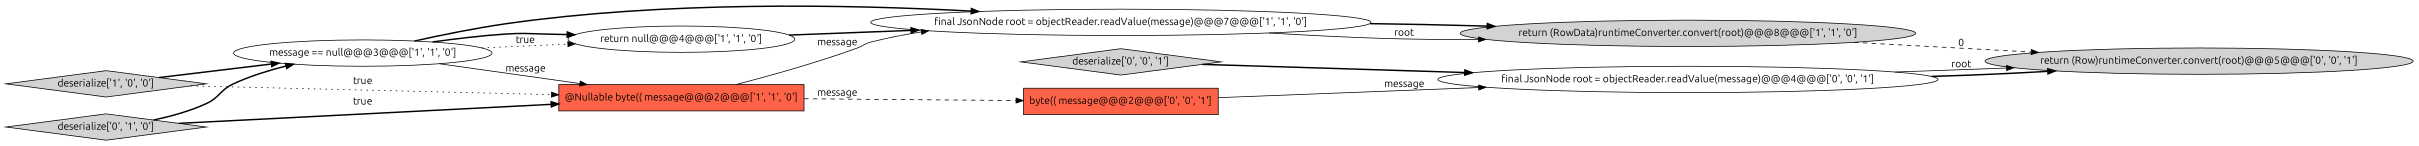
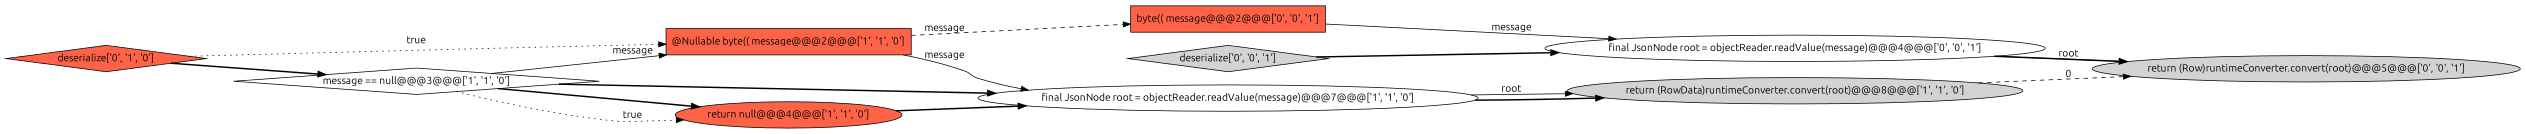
(681, 39) -> (789, 115)
(363, 53) -> (416, 81)
(106, 84) -> none
(365, 114) -> (424, 50)
(106, 127) -> (106, 59)
